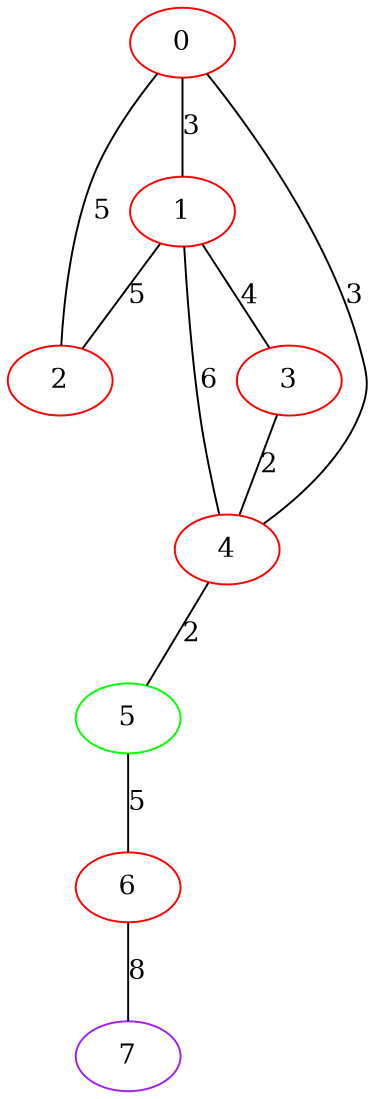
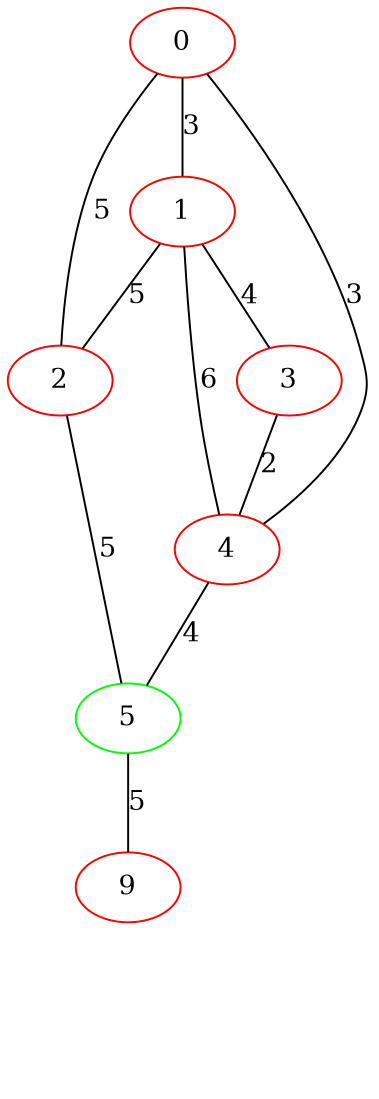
none -> (94, 550)
(192, 634) -> (192, 634)
(128, 887) -> (128, 887)
(128, 1056) -> none
